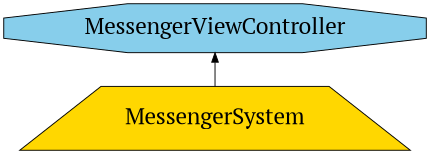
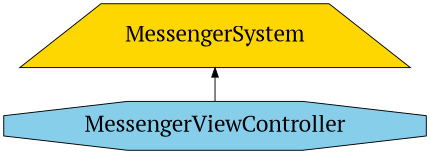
(215, 74) -> (215, 89)
